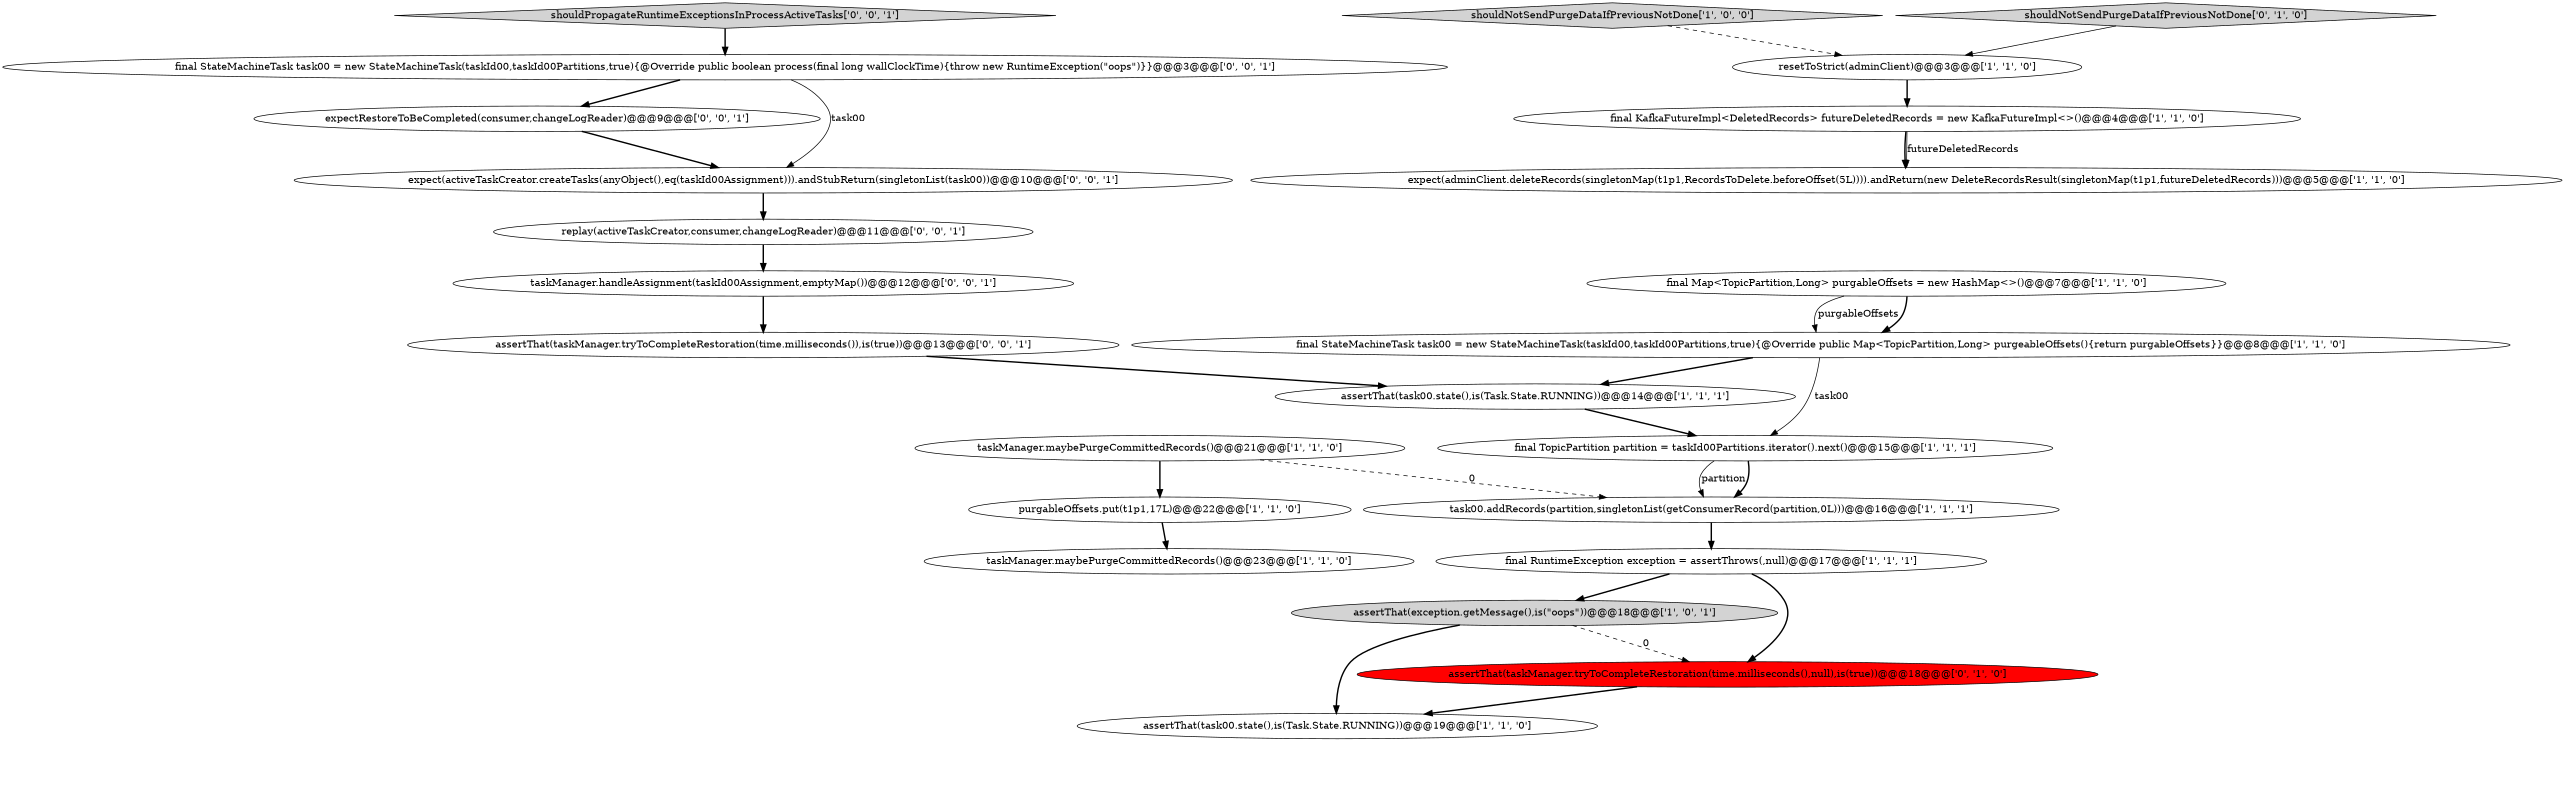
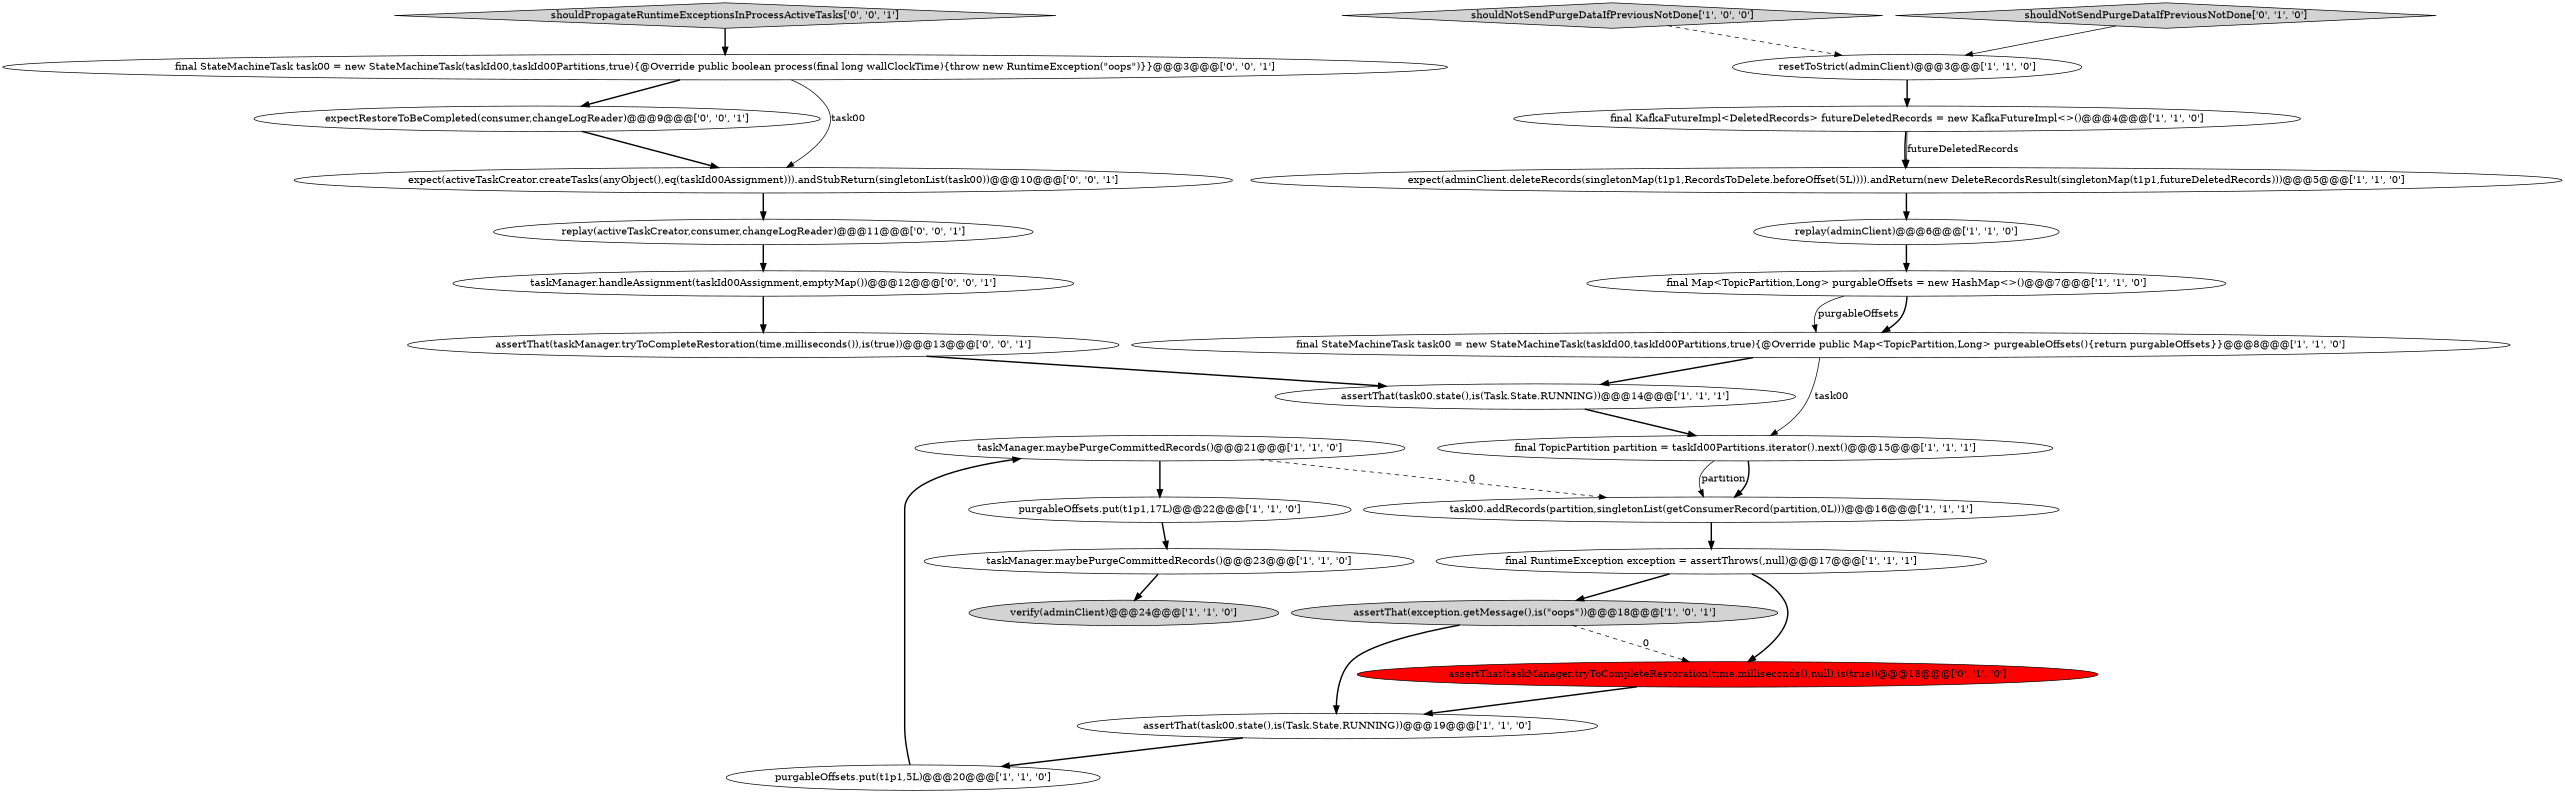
none -> (1906, 232)
none -> (1124, 613)
none -> (913, 778)
